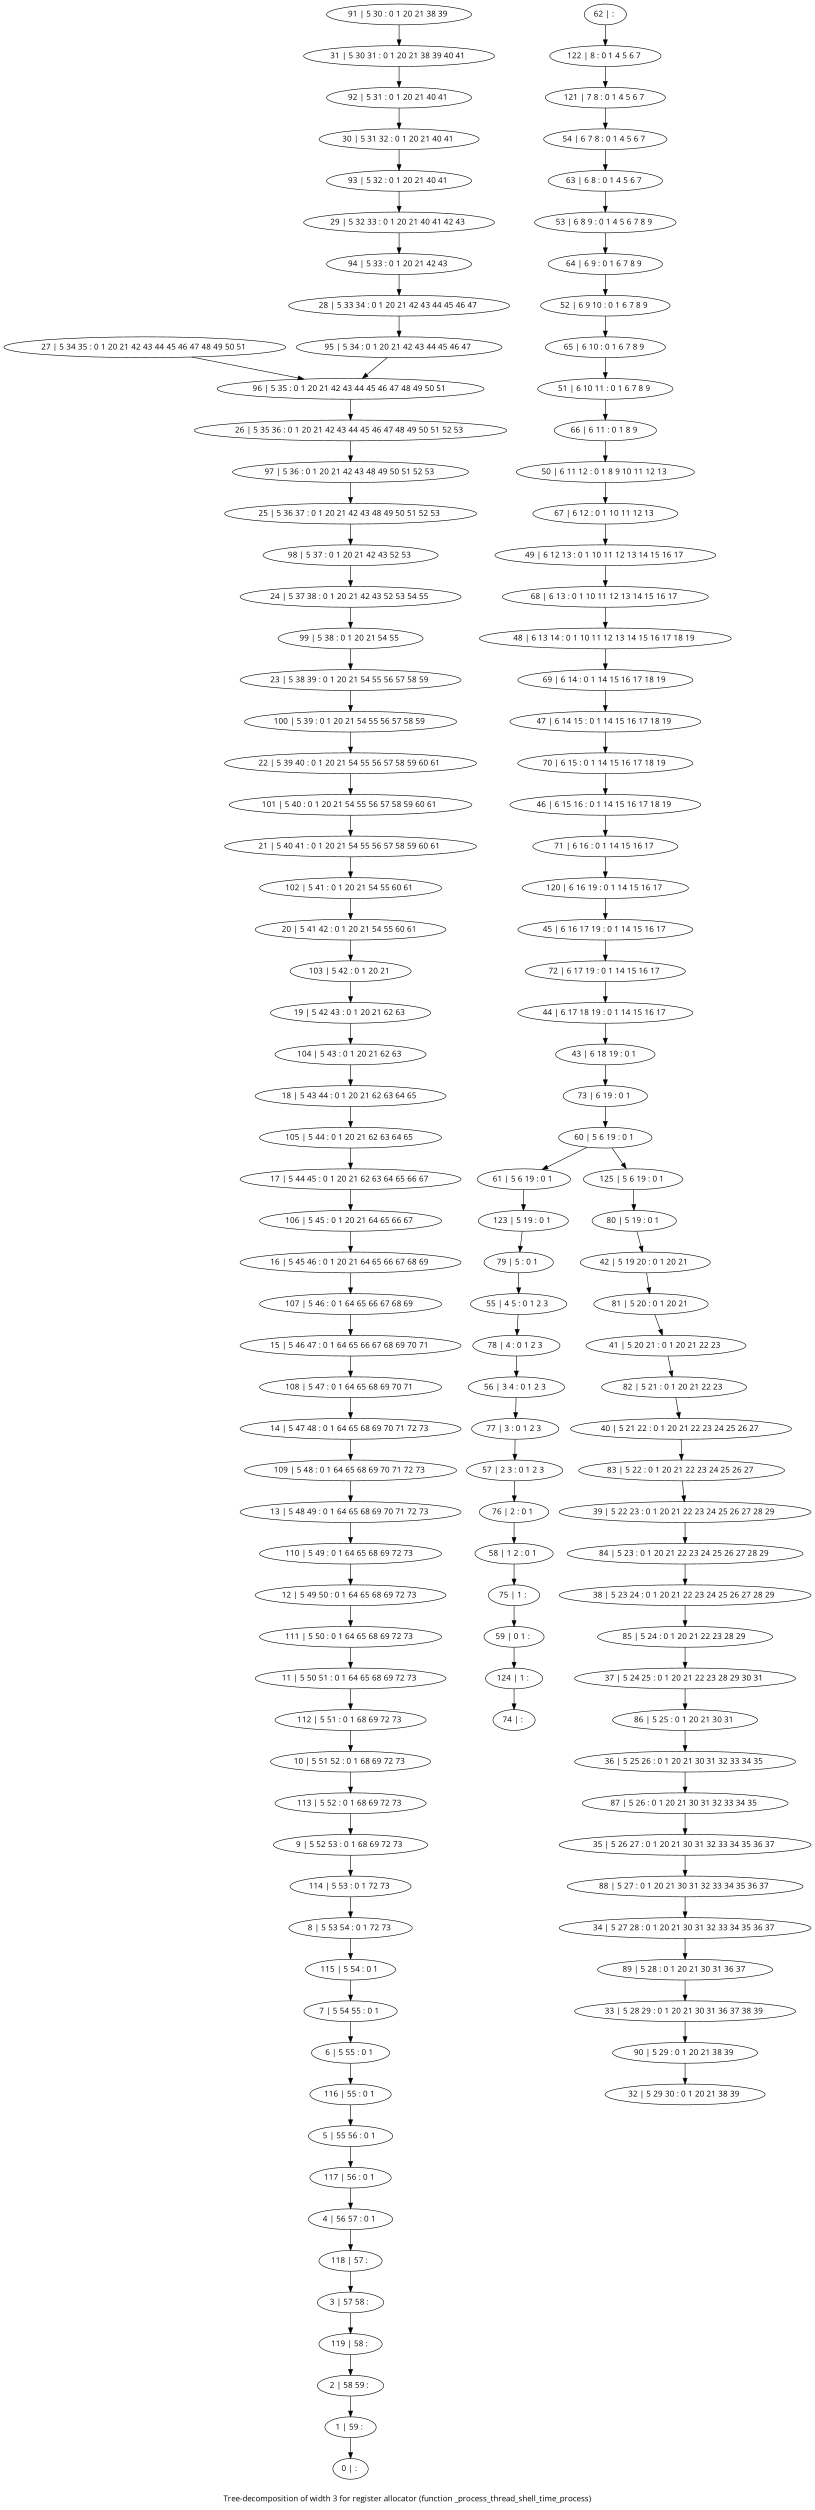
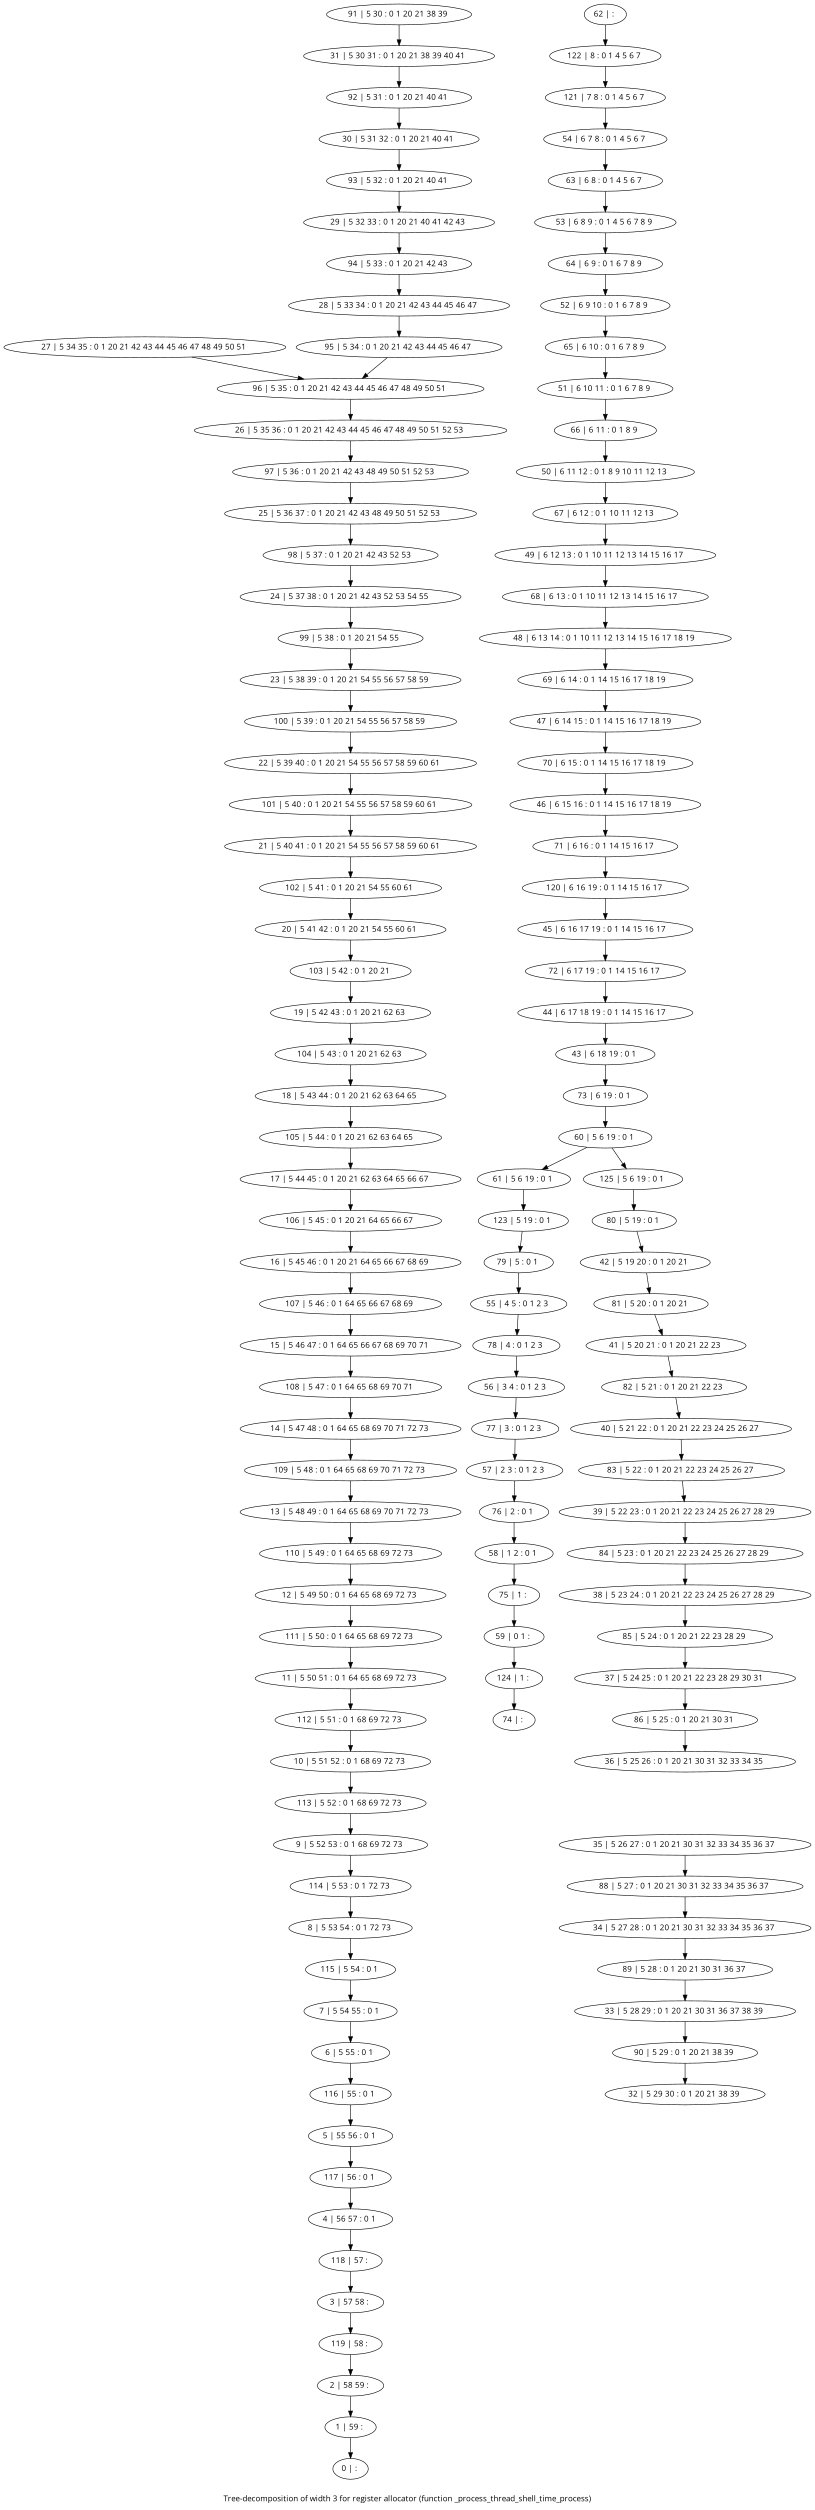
(685, 1803) -> none
